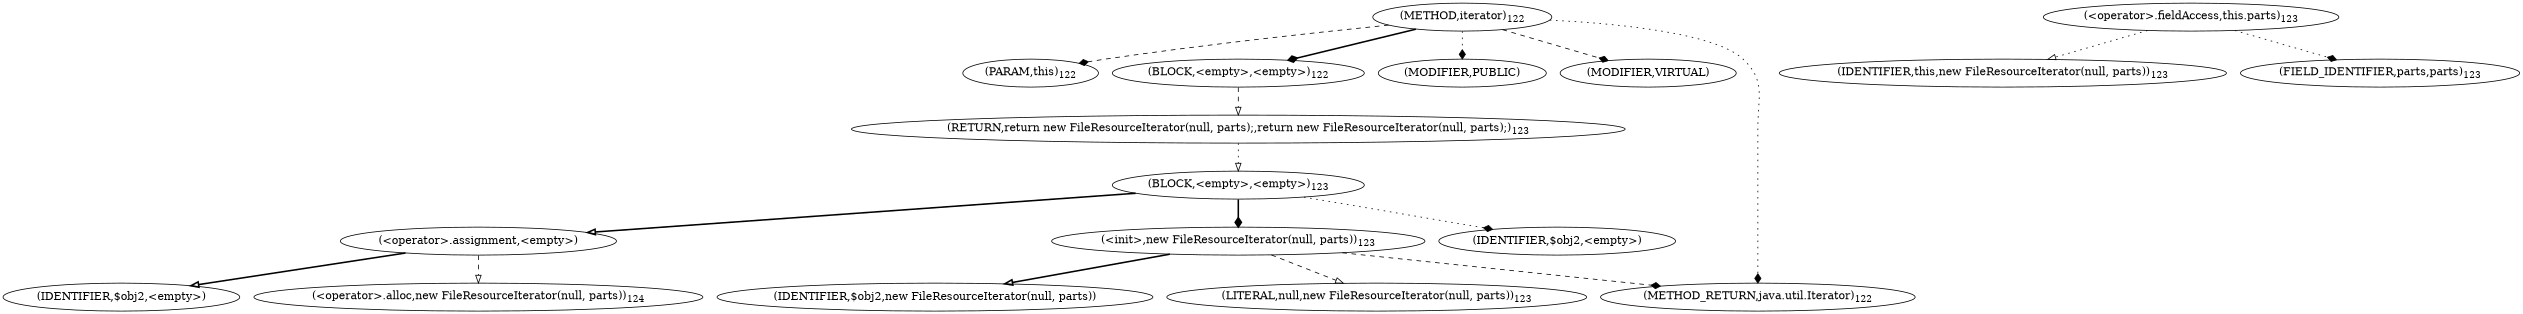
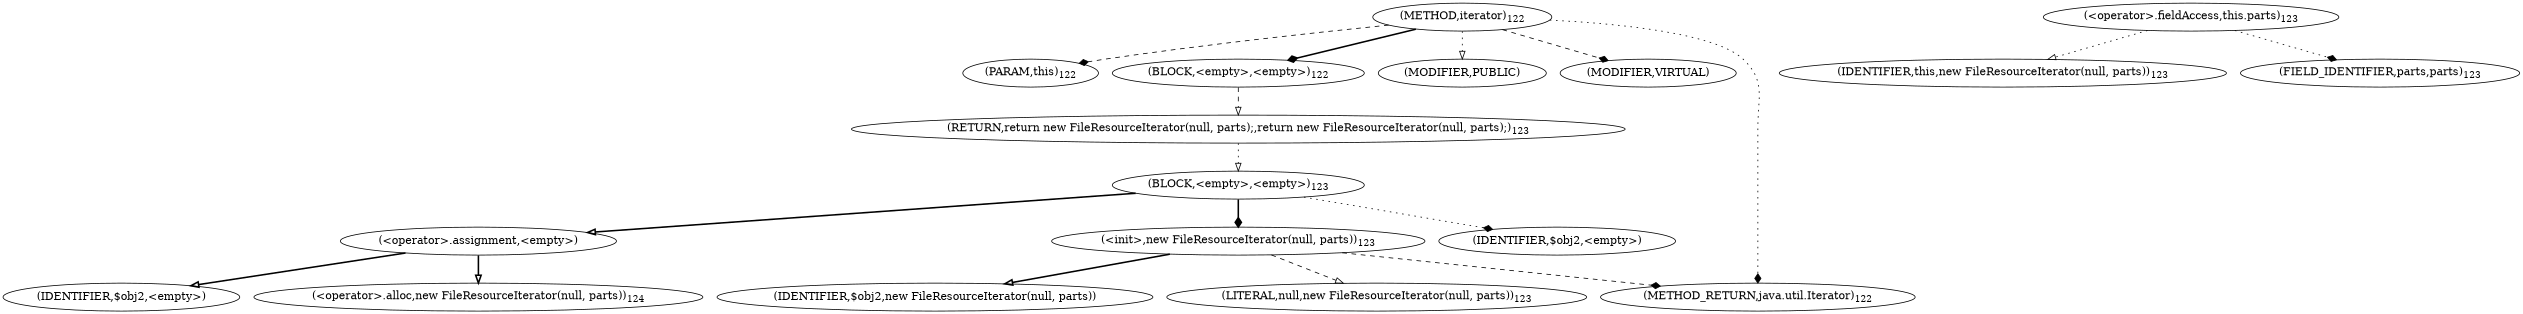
(1462, 41) -> (1462, 41)
(478, 265) -> (478, 265)
